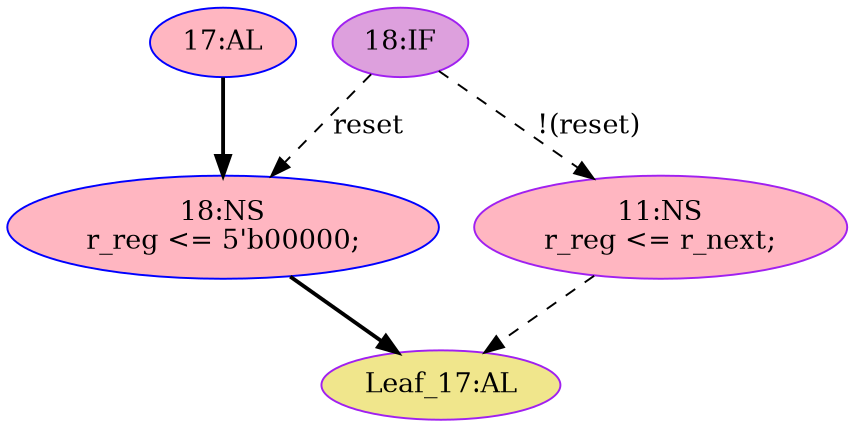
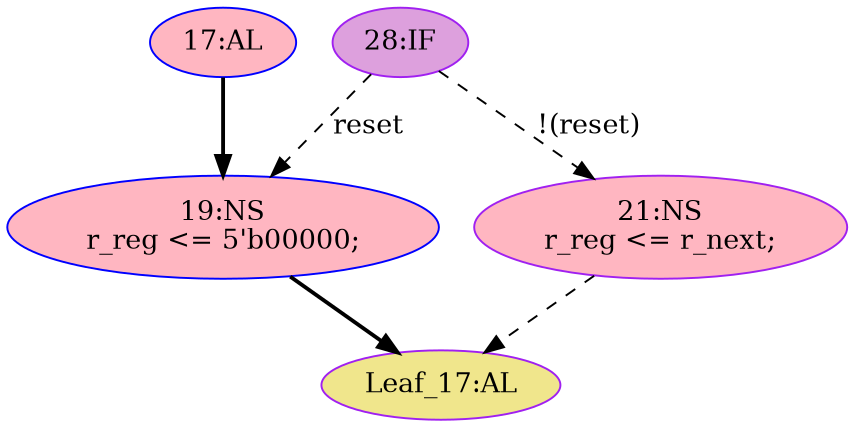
(400, 42) -> (400, 42)
(223, 227) -> (223, 227)
(661, 227) -> (661, 227)
